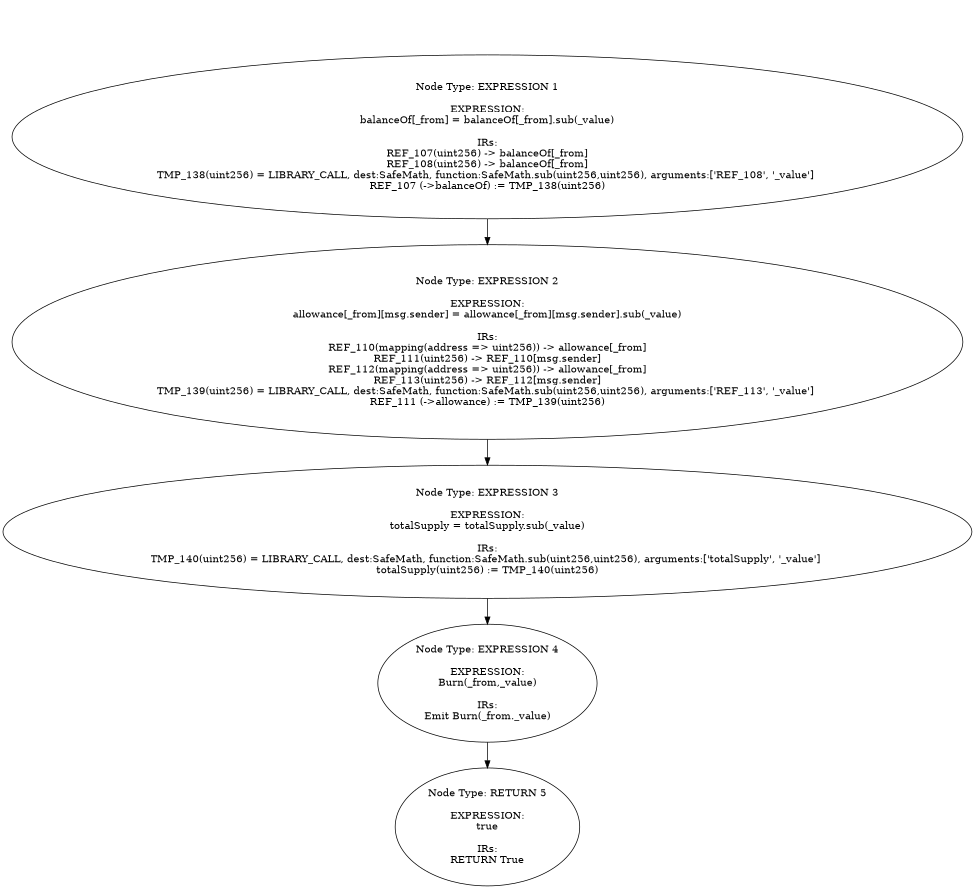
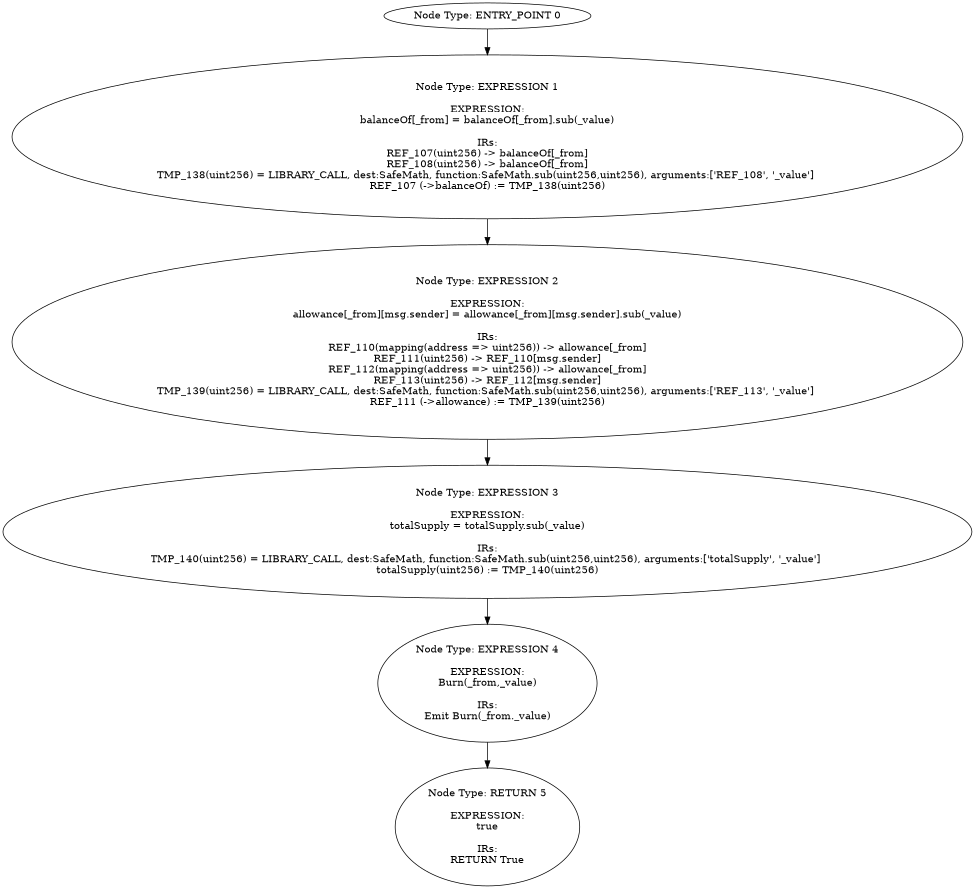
none -> (487, 16)
